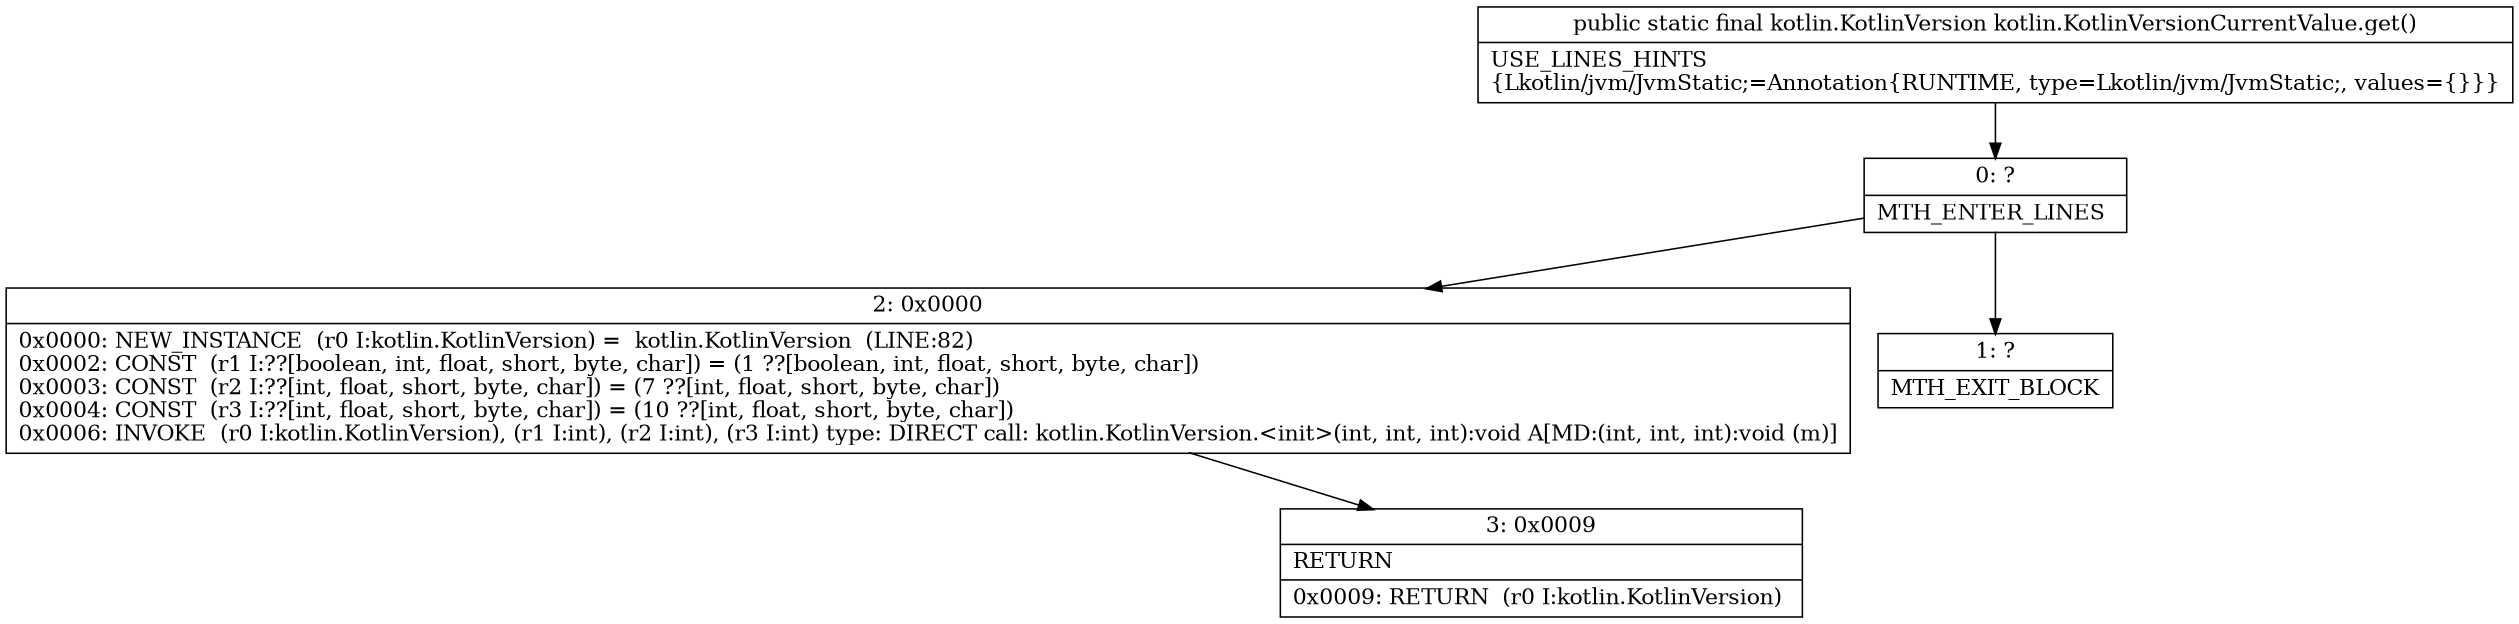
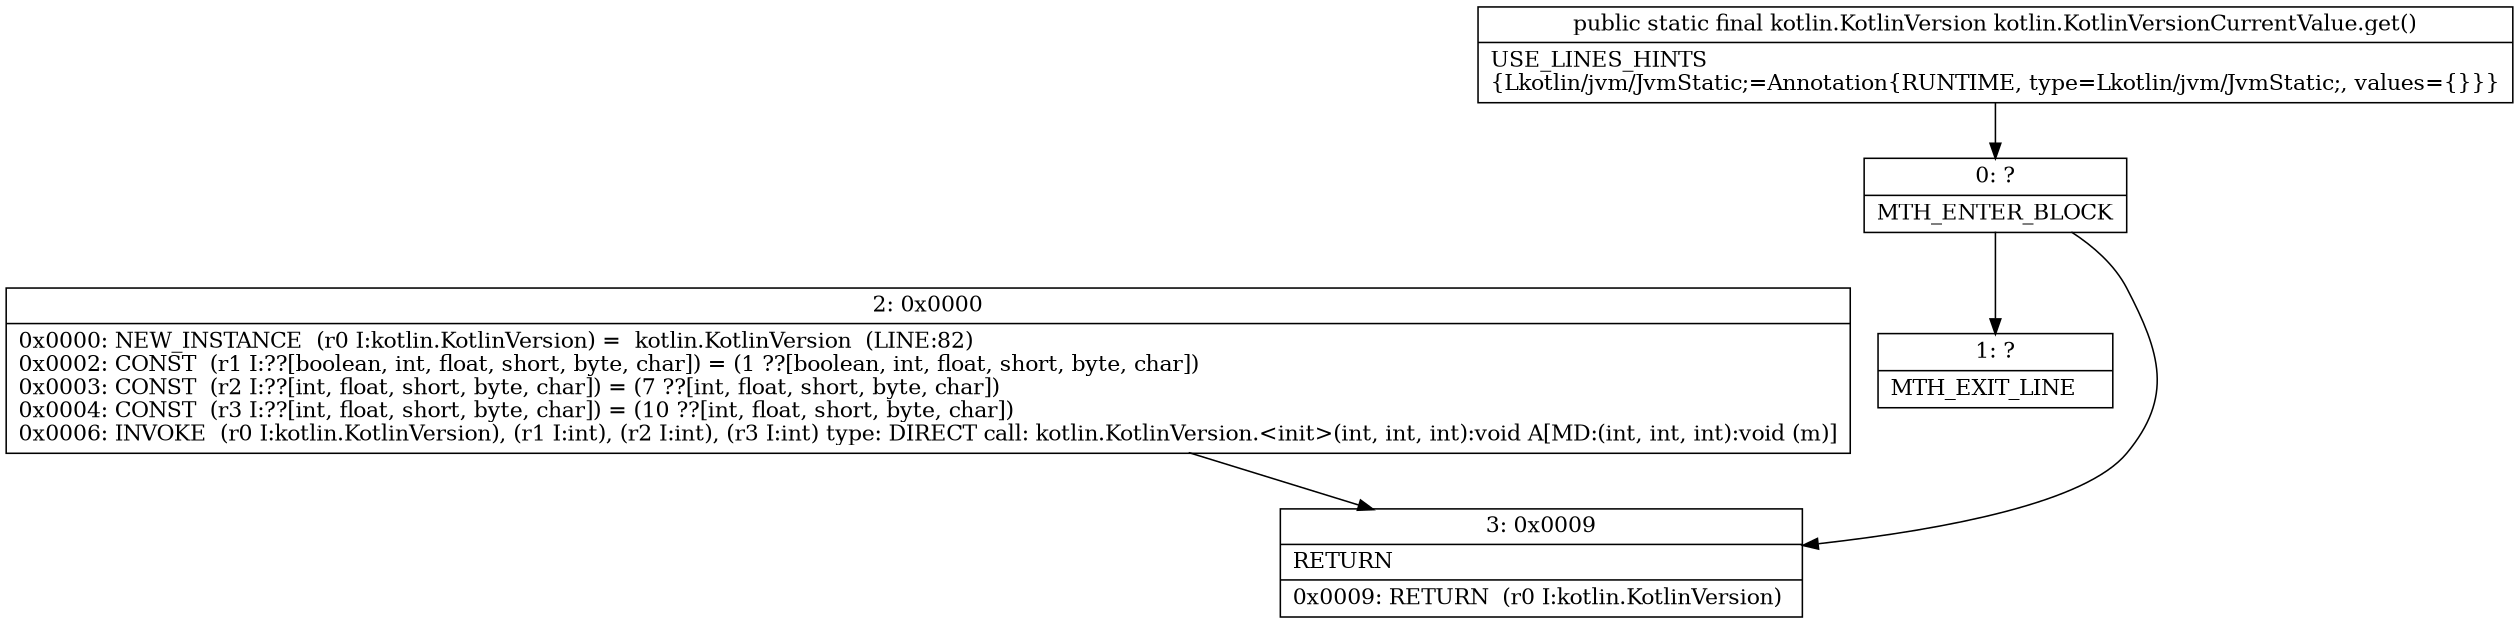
(1991, 213) -> (1995, 213)
(1653, 252) -> (2100, 474)
(1995, 388) -> (1984, 388)
